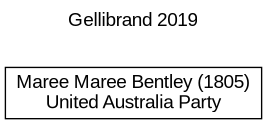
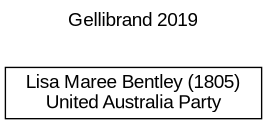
(134, 93) -> (134, 93)
